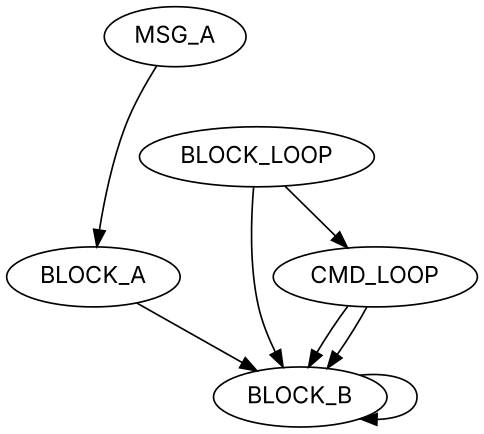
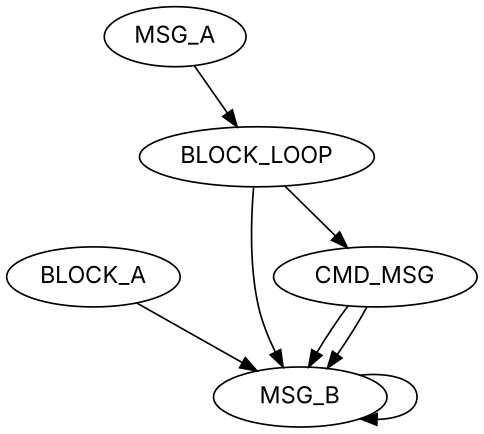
(119, 145) -> (211, 90)
(375, 277) -> (375, 277)
(300, 397) -> (300, 397)
